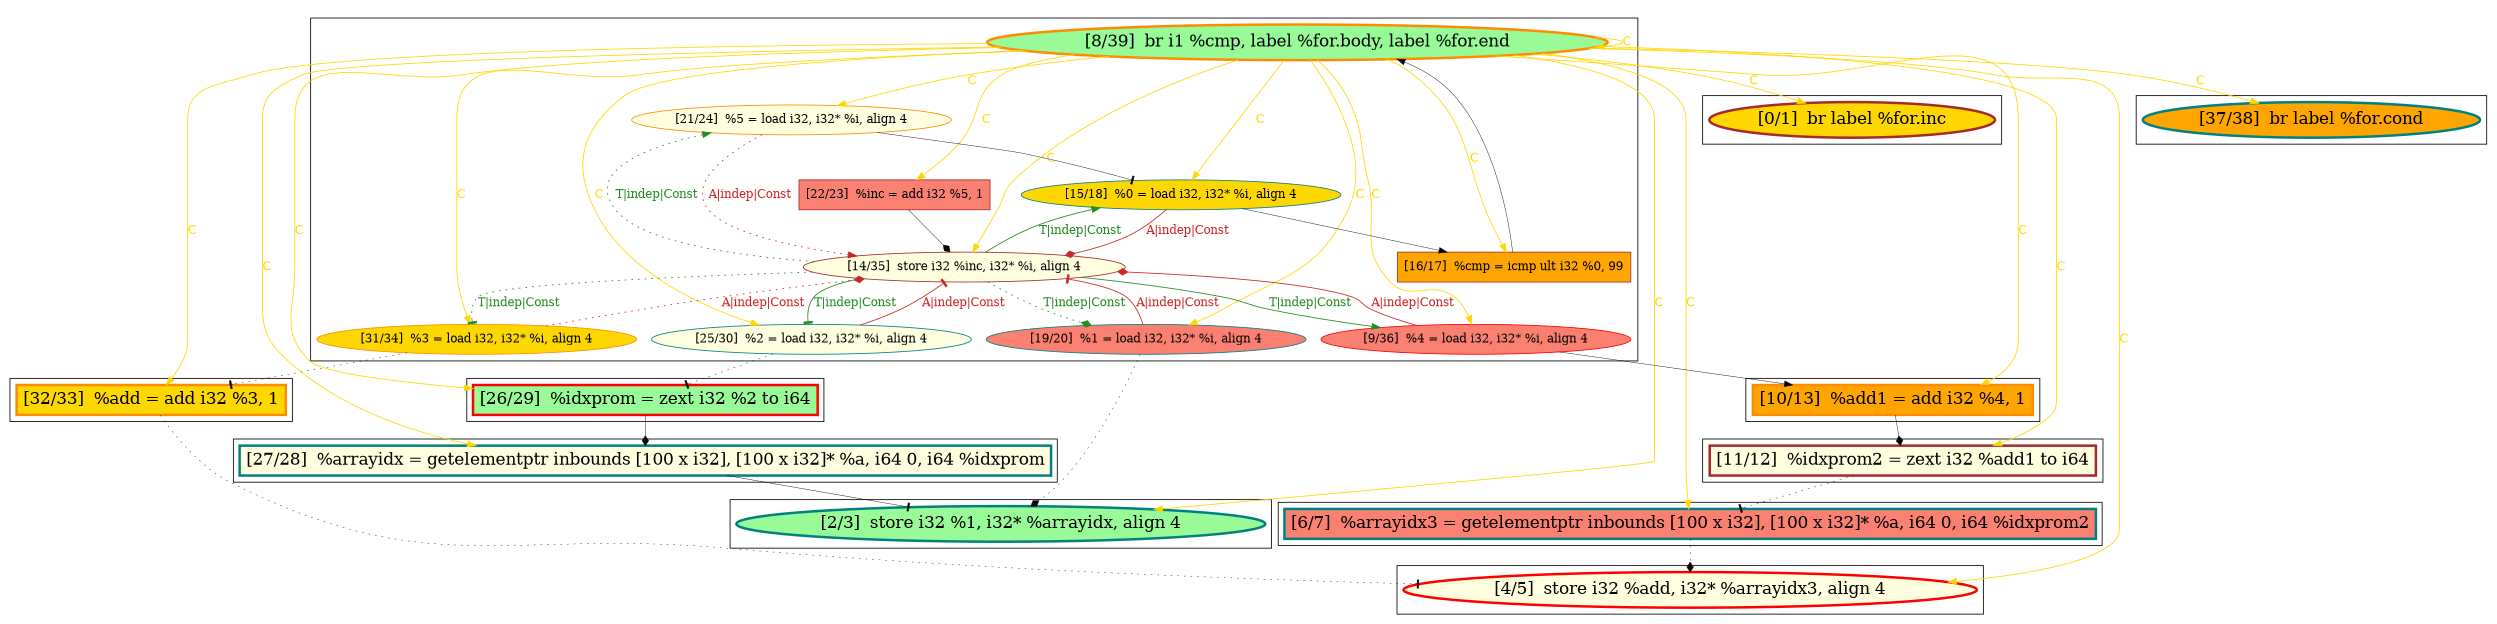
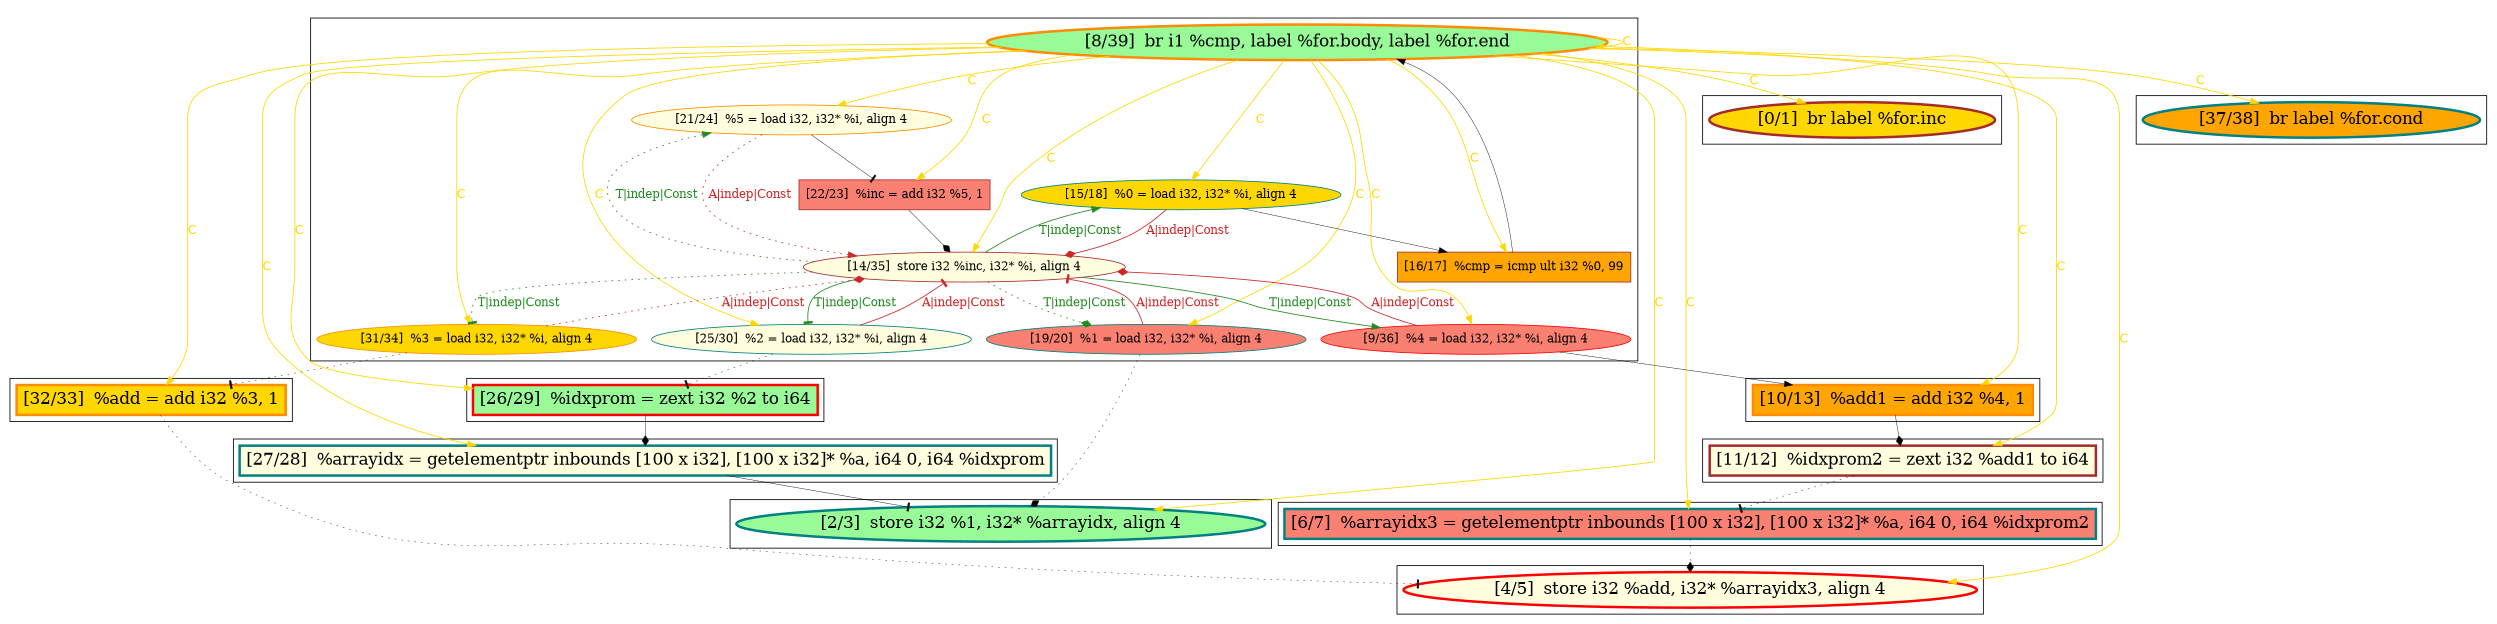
(1005, 150) -> (841, 156)
